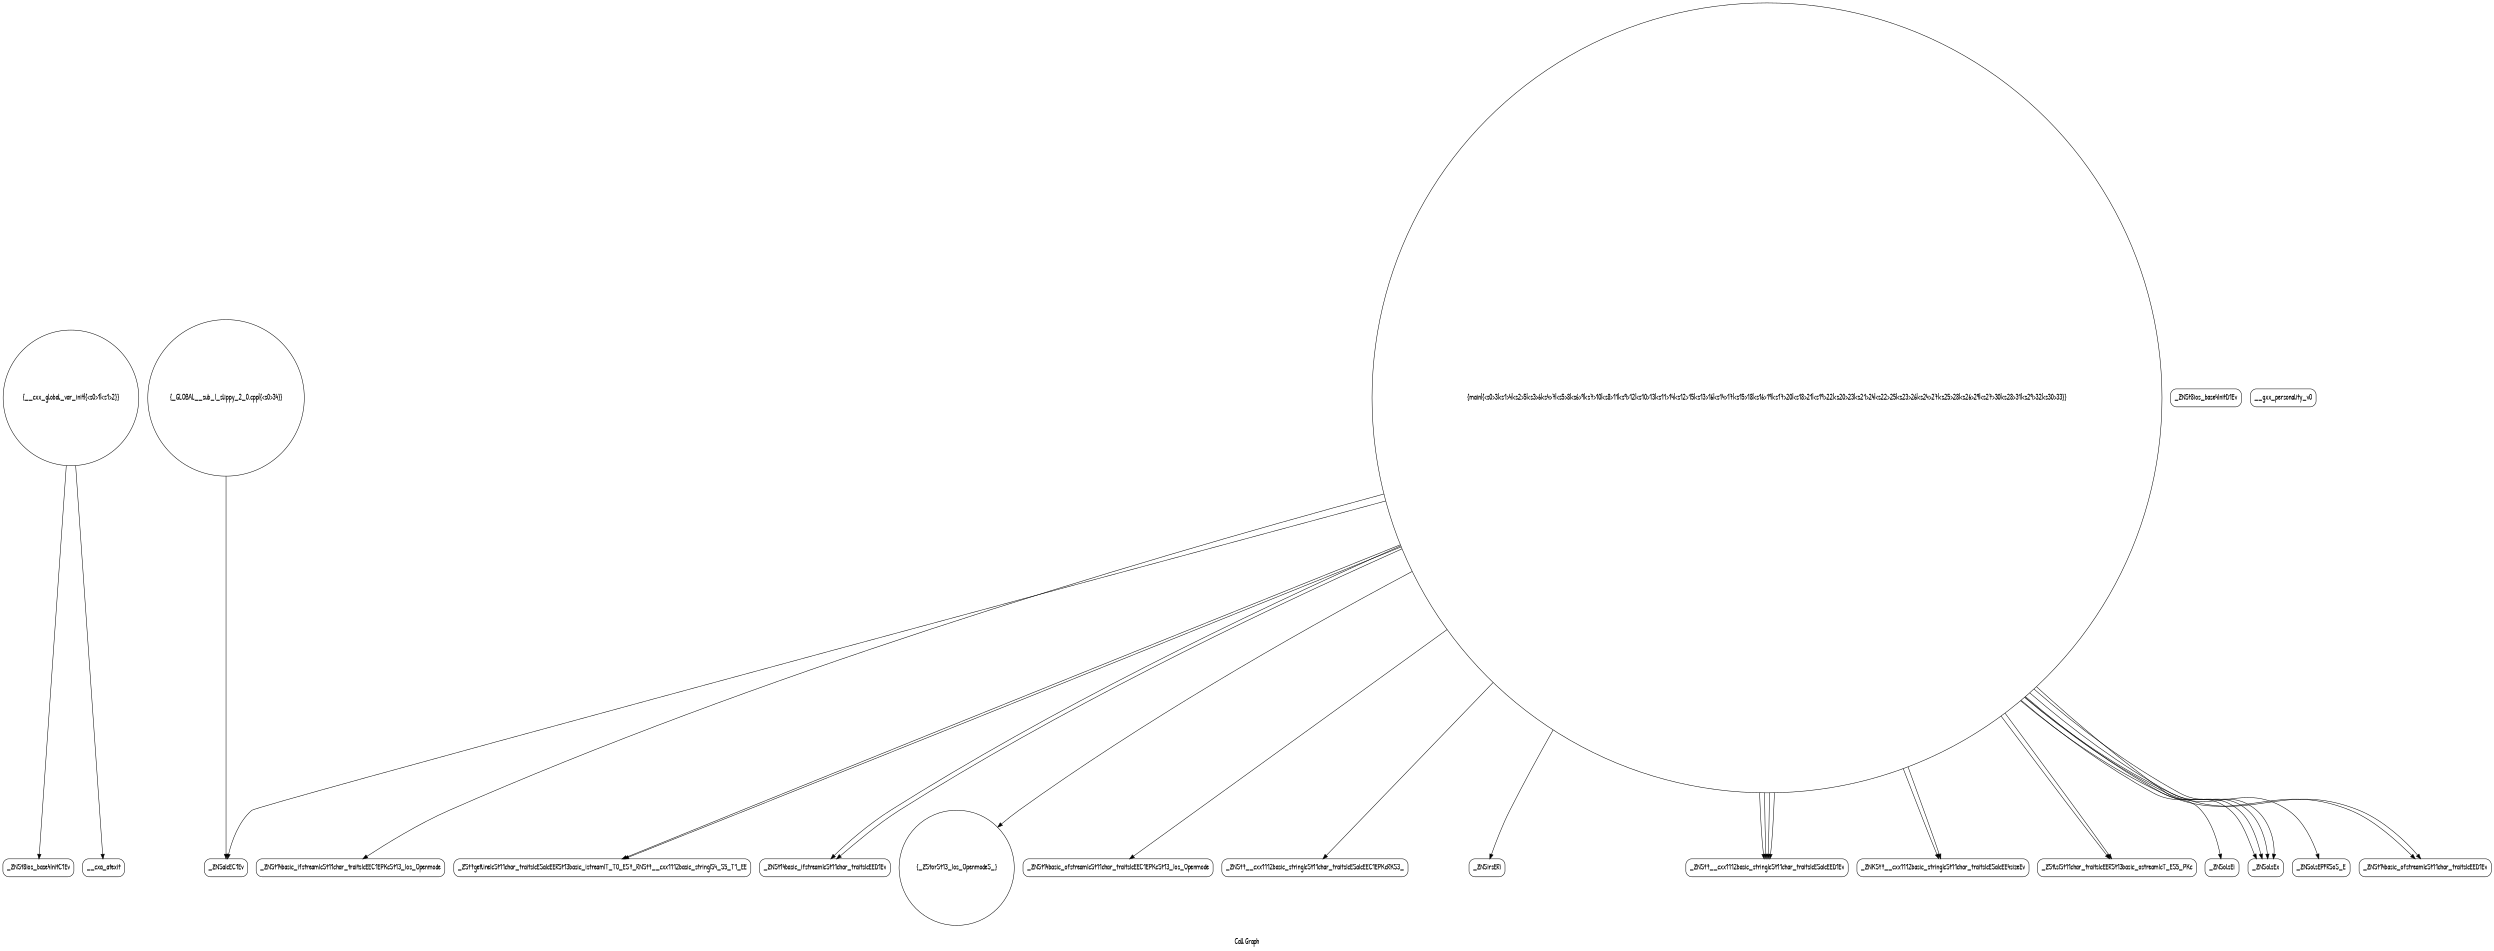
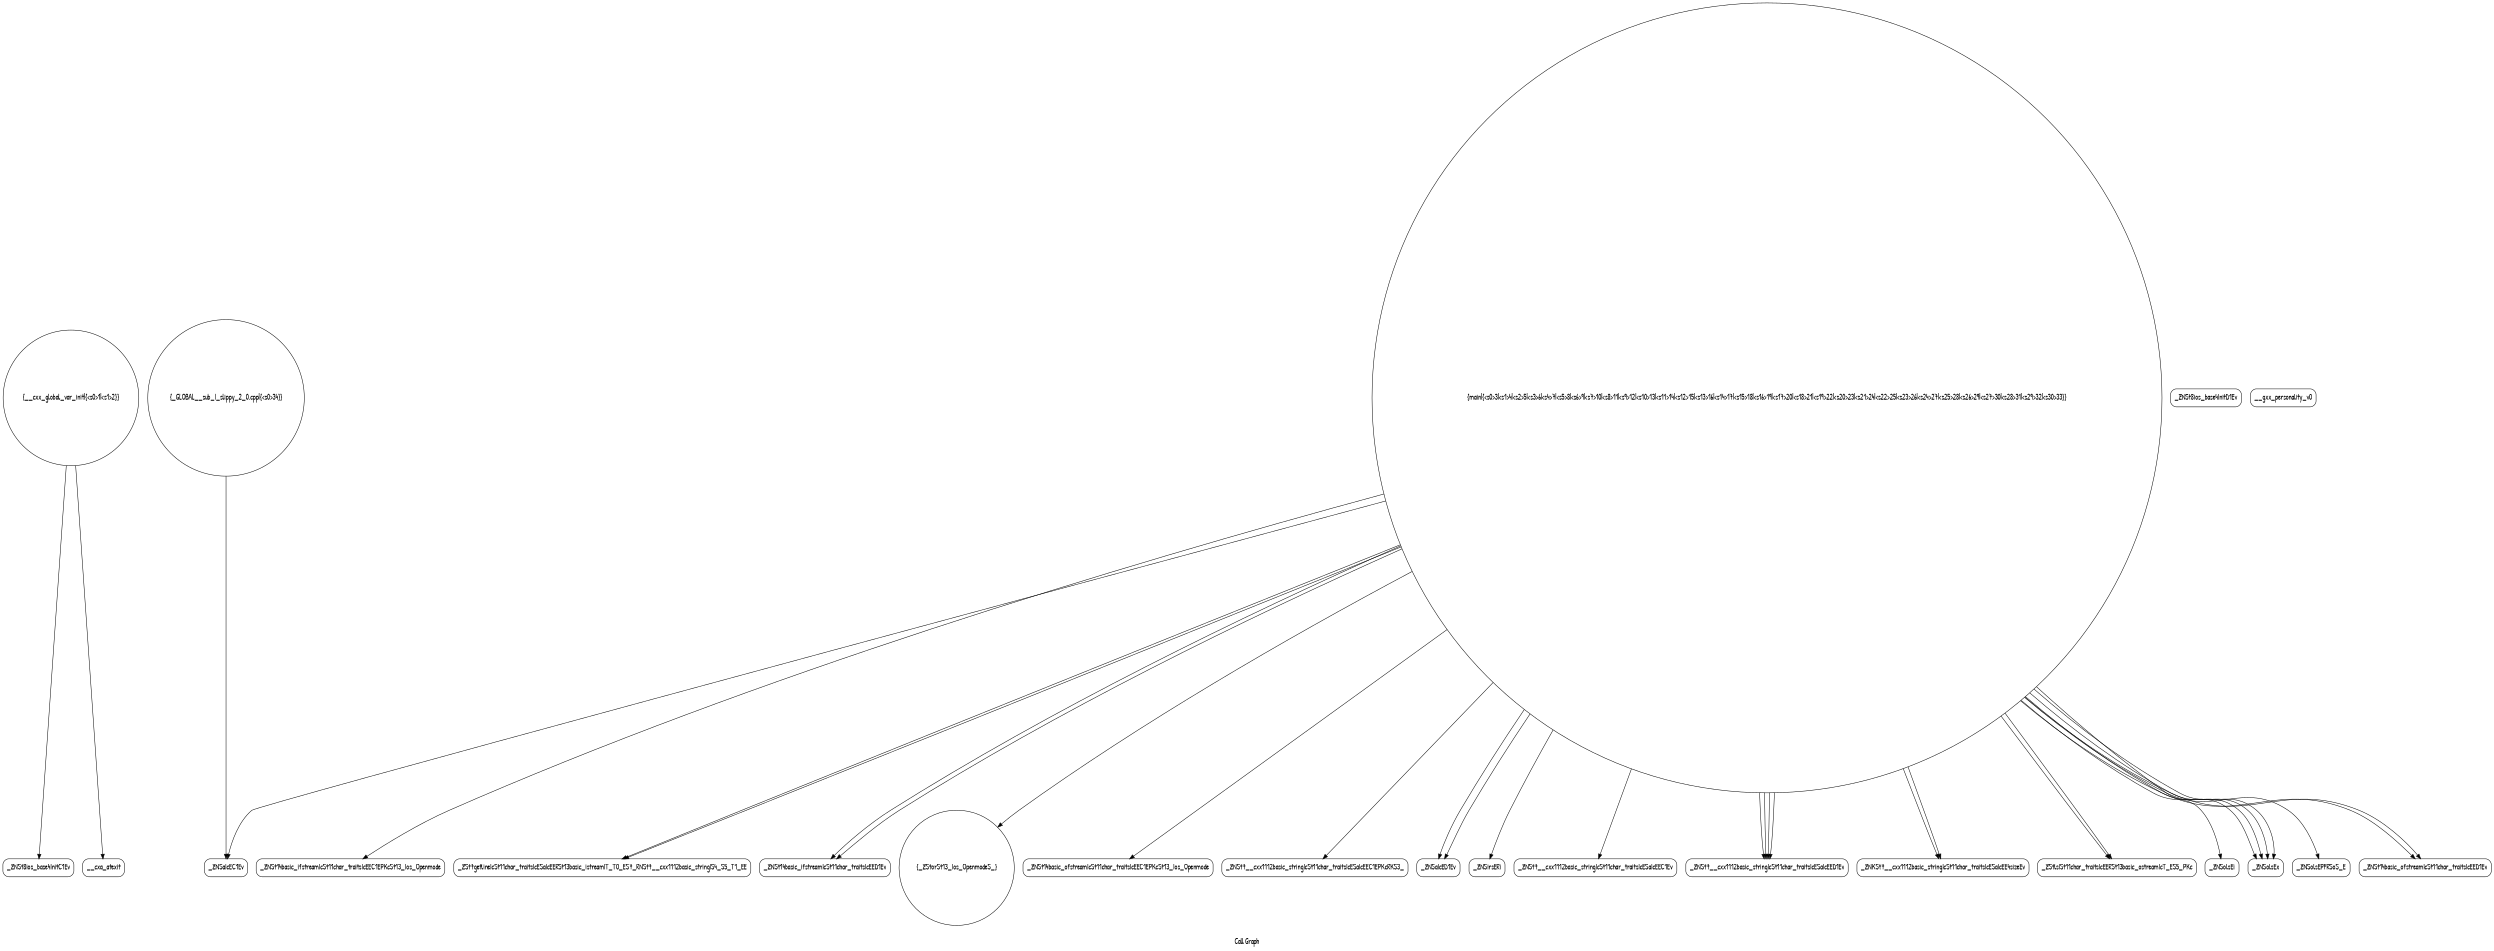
none -> (1438, 868)
none -> (1595, 868)
